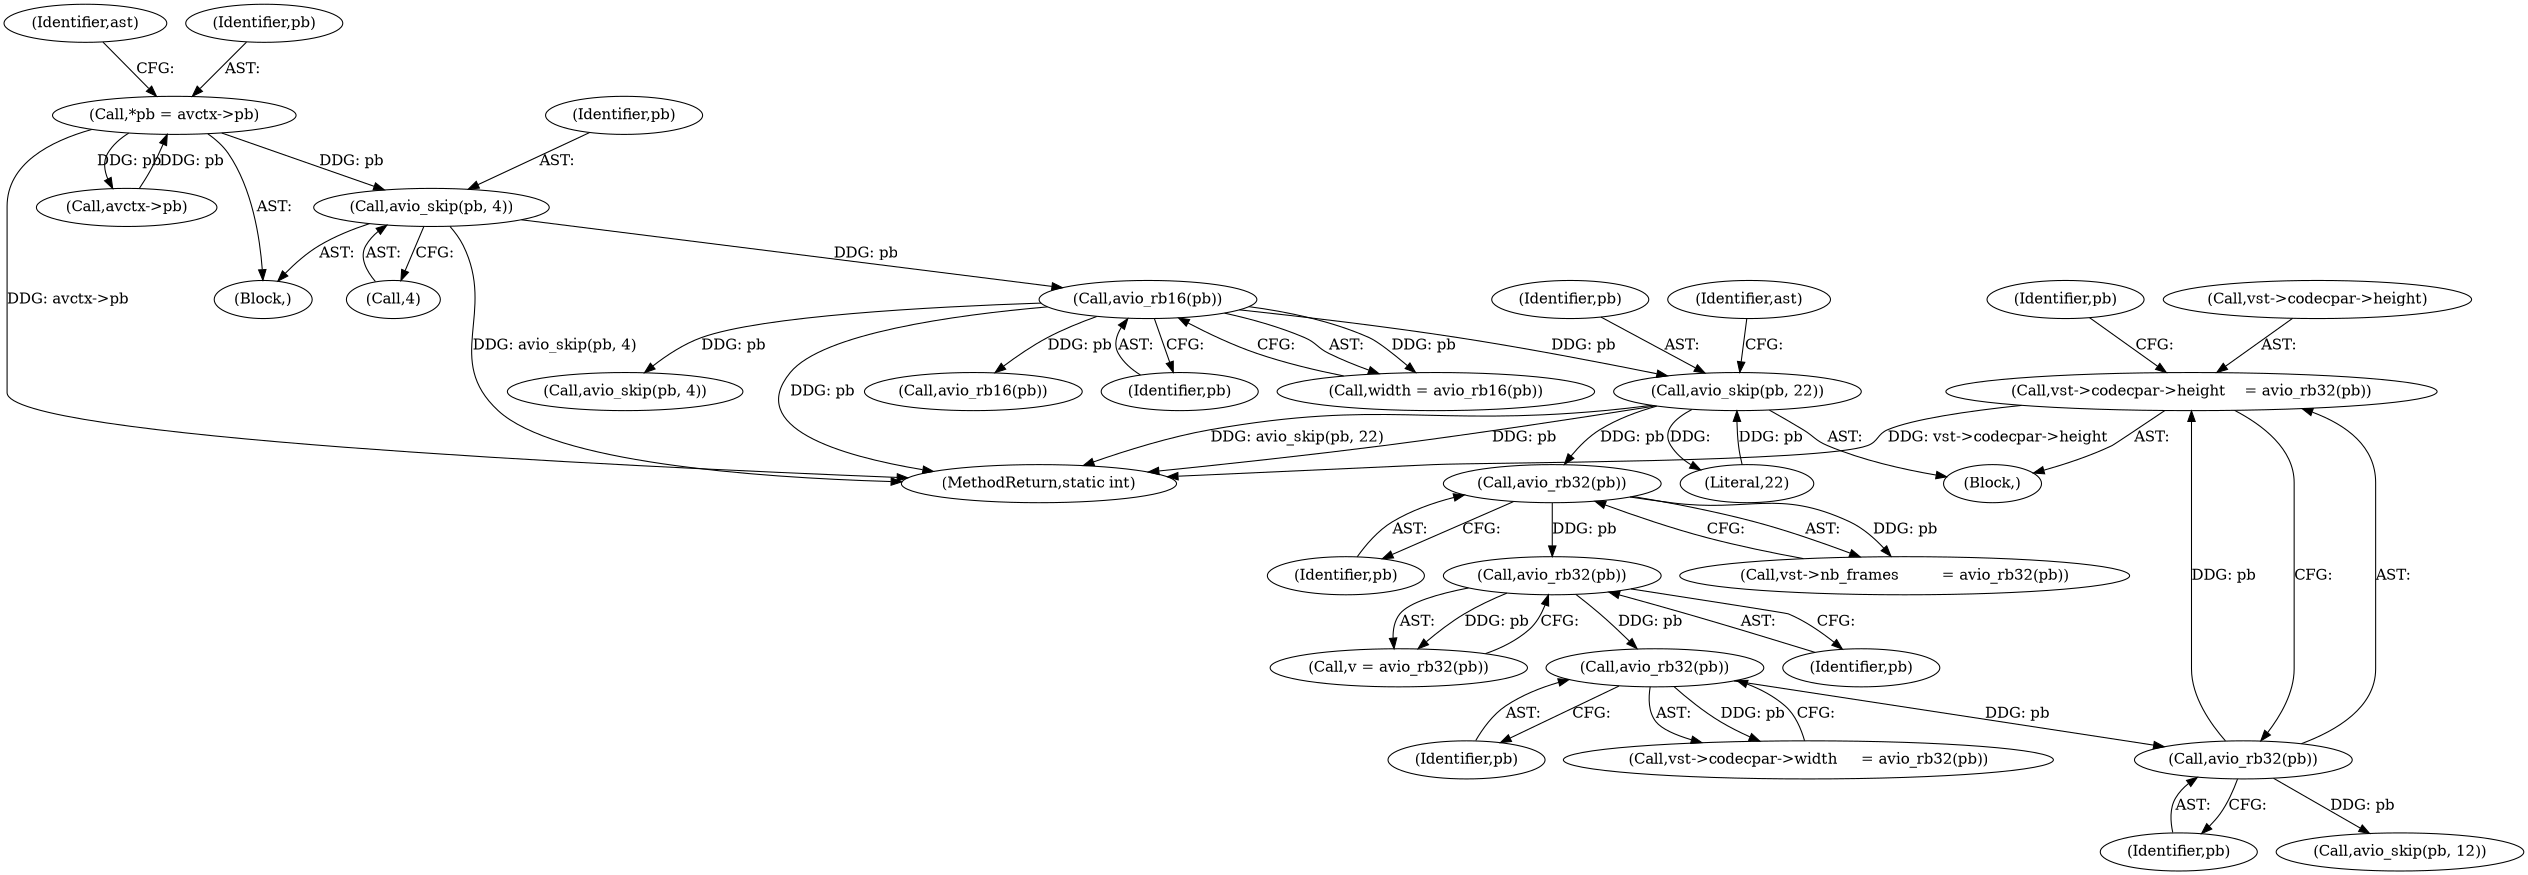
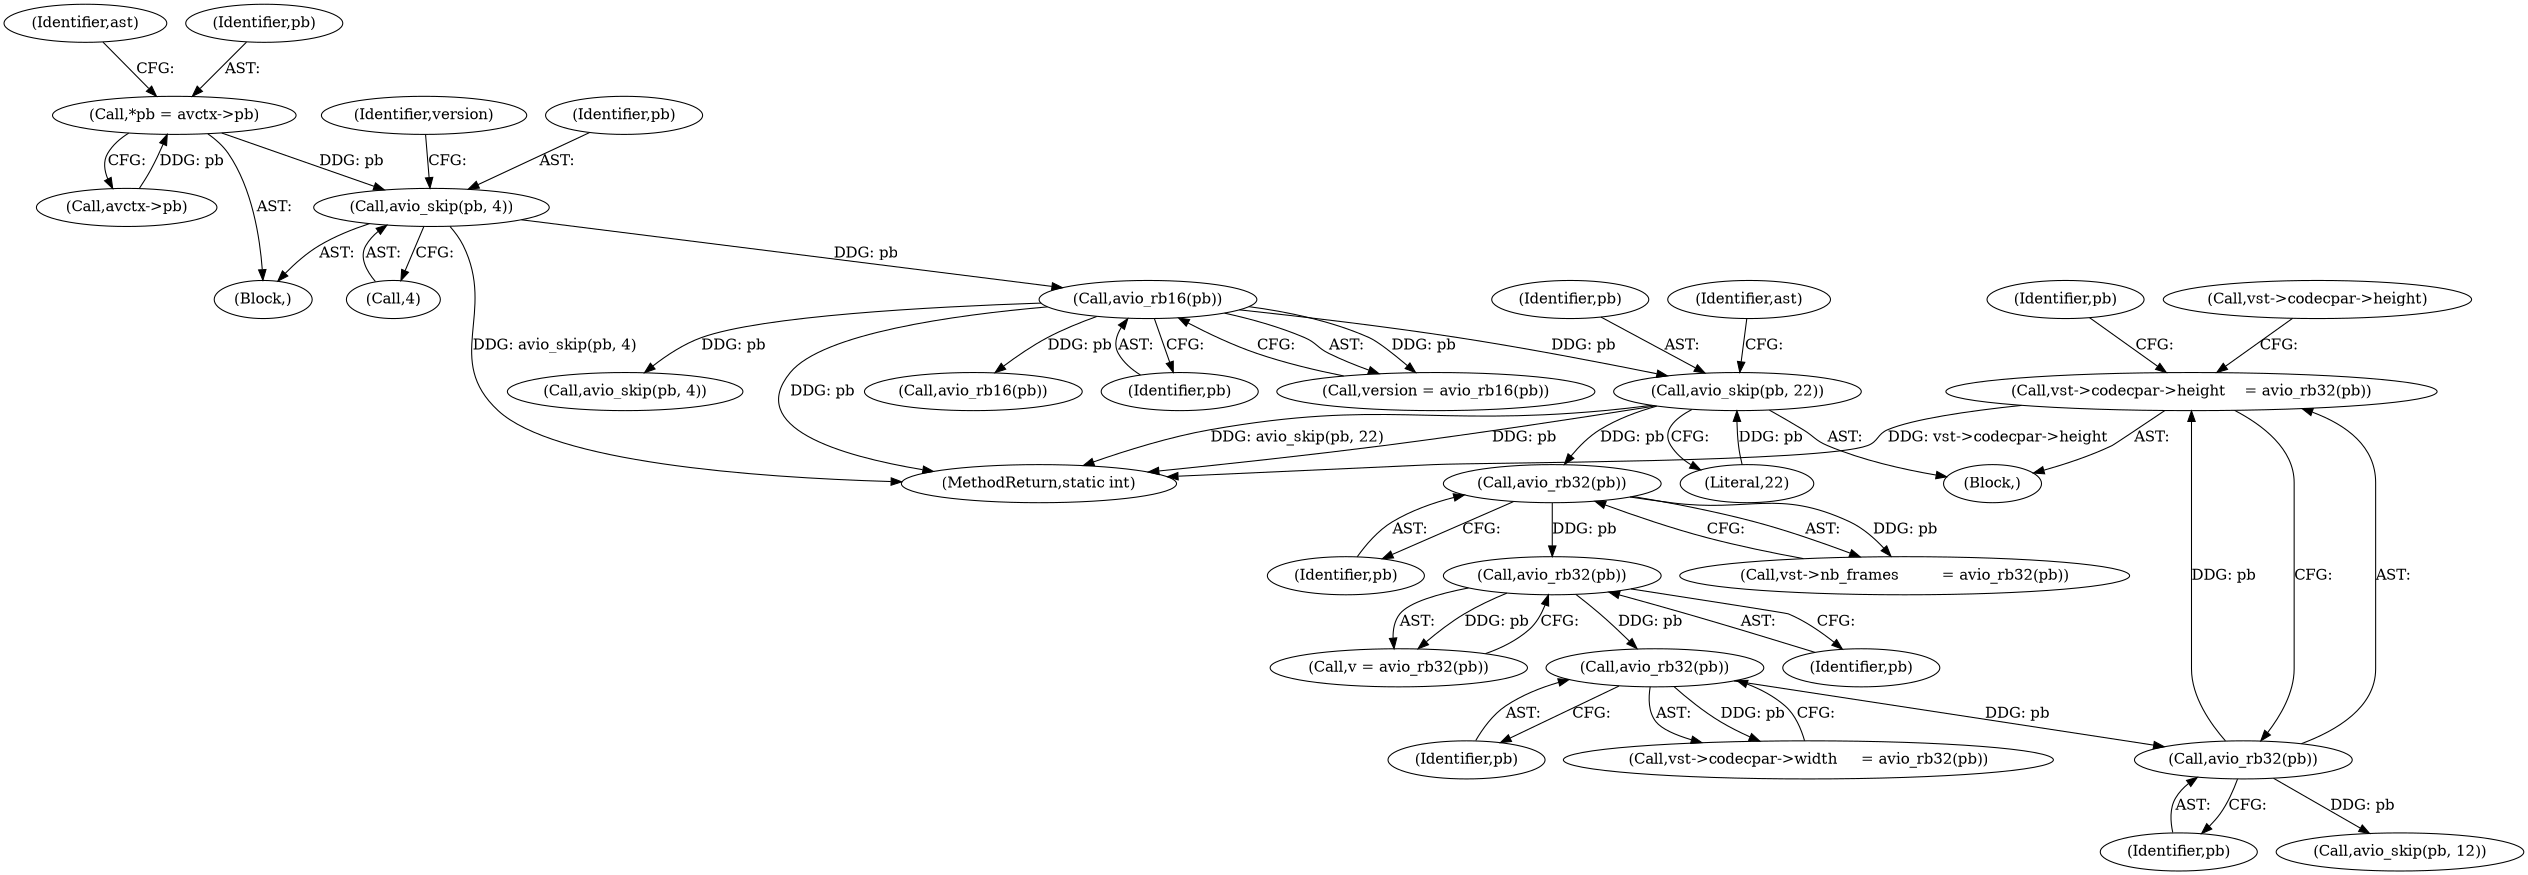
none -> (424, 115)
(129, 161) -> (129, 161)
(2281, 346) -> (2281, 346)
(1436, 392) -> (1436, 392)
(1692, 438) -> (1692, 438)
(295, 443) -> none
